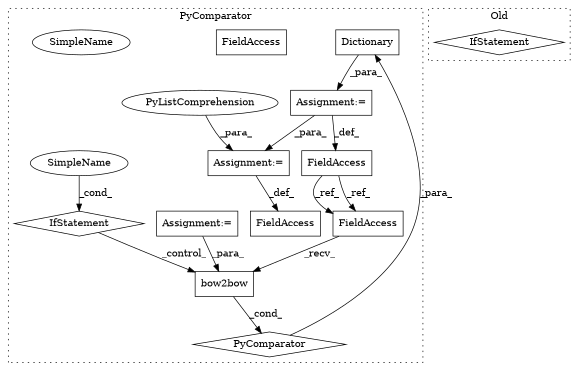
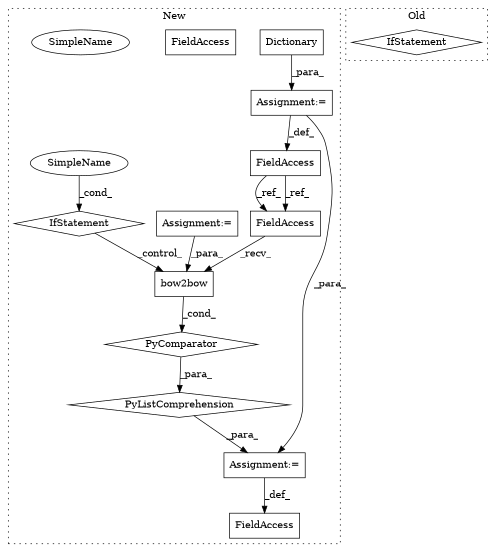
(216, 16) -> (174, 16)
(200, 103) -> (179, 405)
(414, 224) -> (180, 371)
